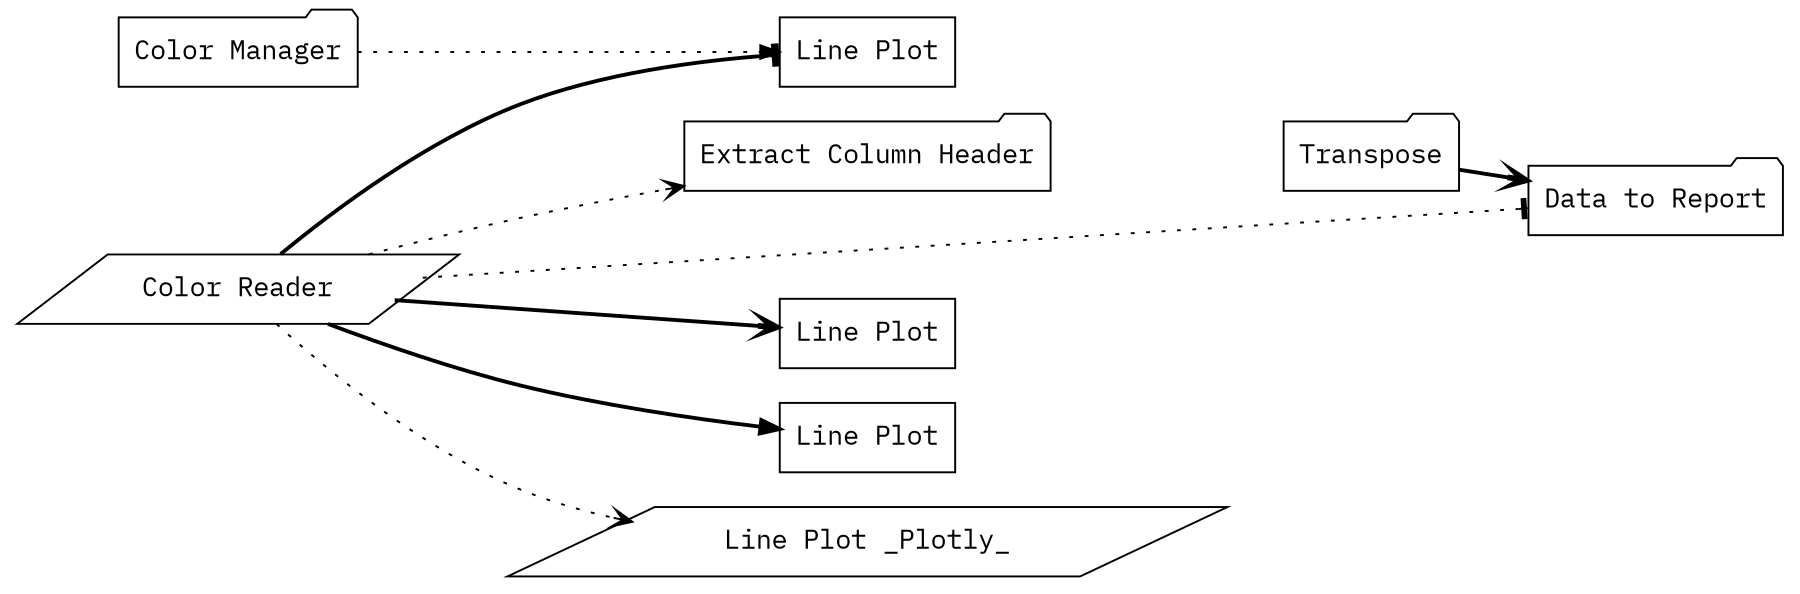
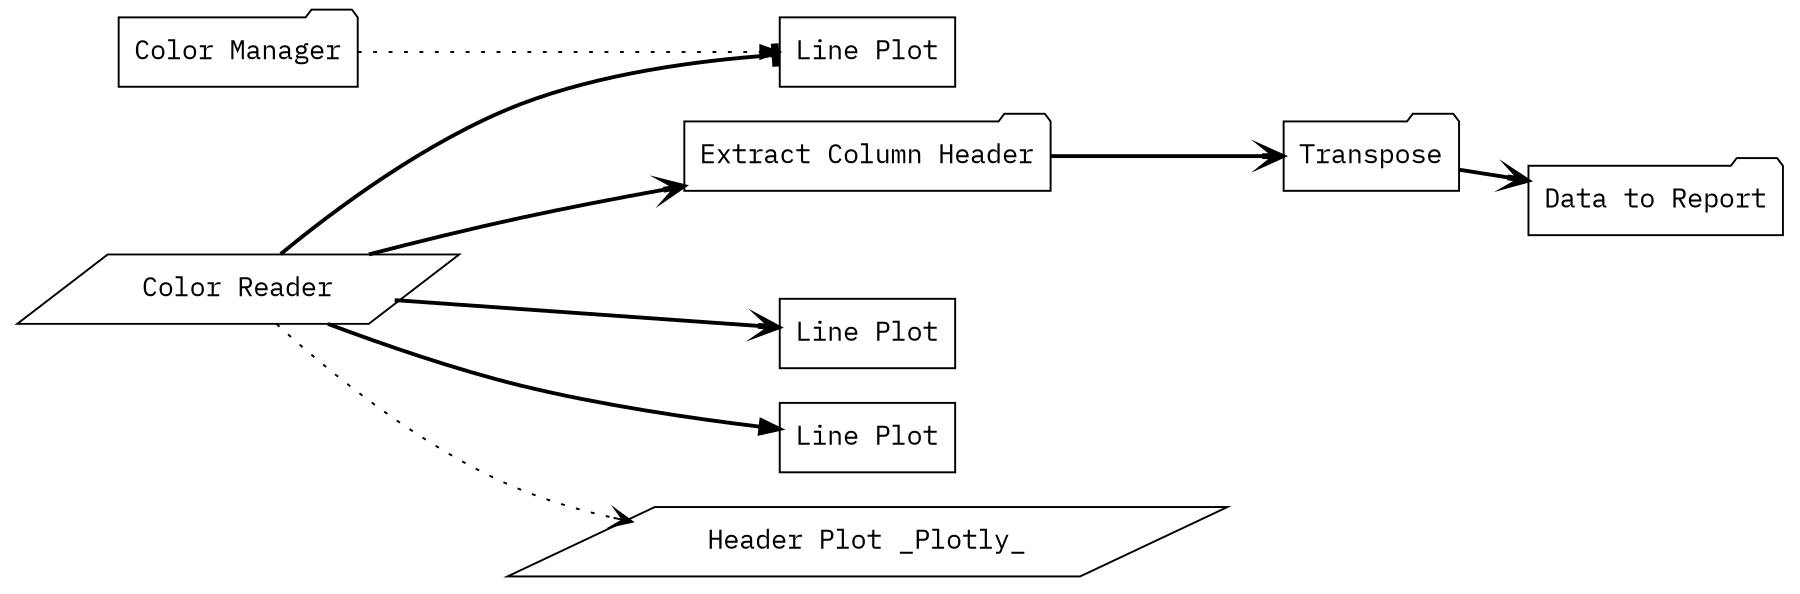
none -> (1157, 156)
(516, 219) -> (516, 219)
(970, 243) -> none
(867, 542) -> (867, 542)
